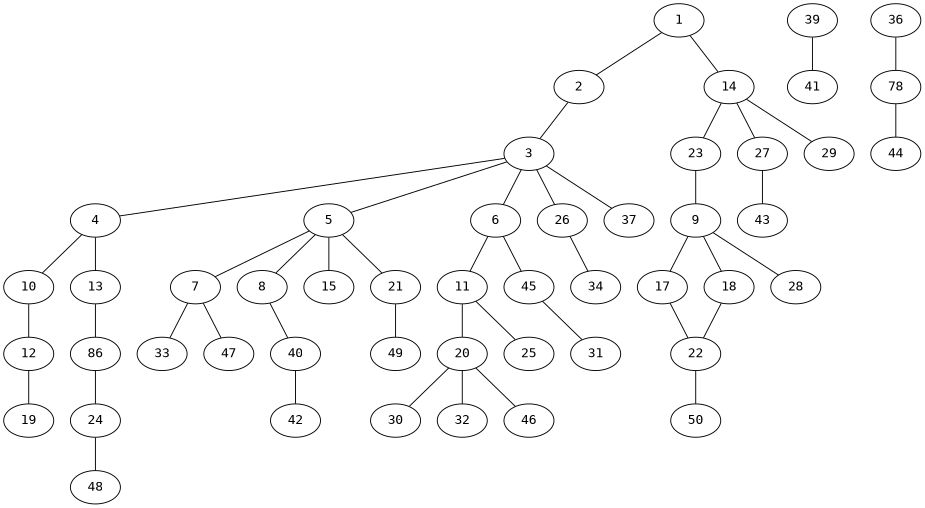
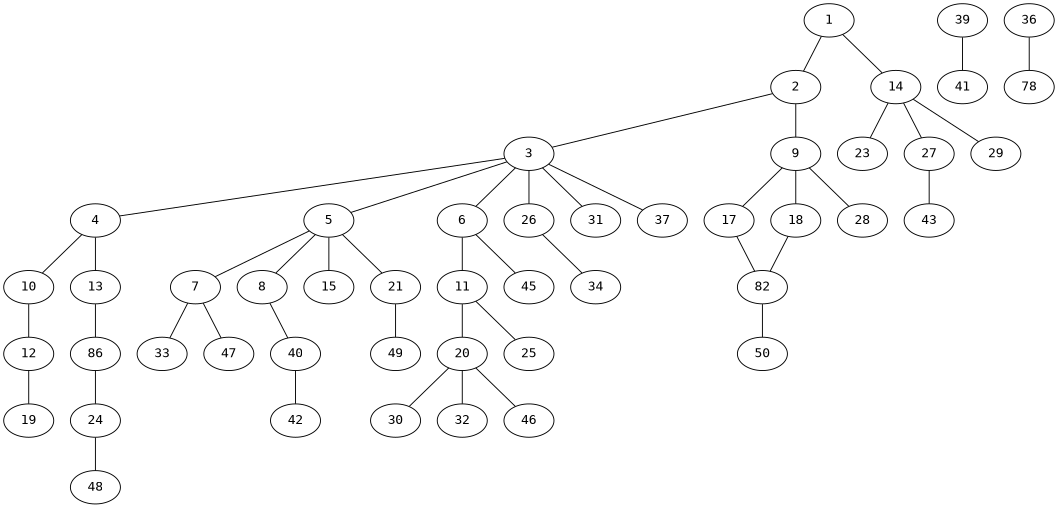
(896, 154) -> none
(696, 187) -> (796, 121)
(562, 320) -> (562, 187)
(696, 354) -> (762, 287)
